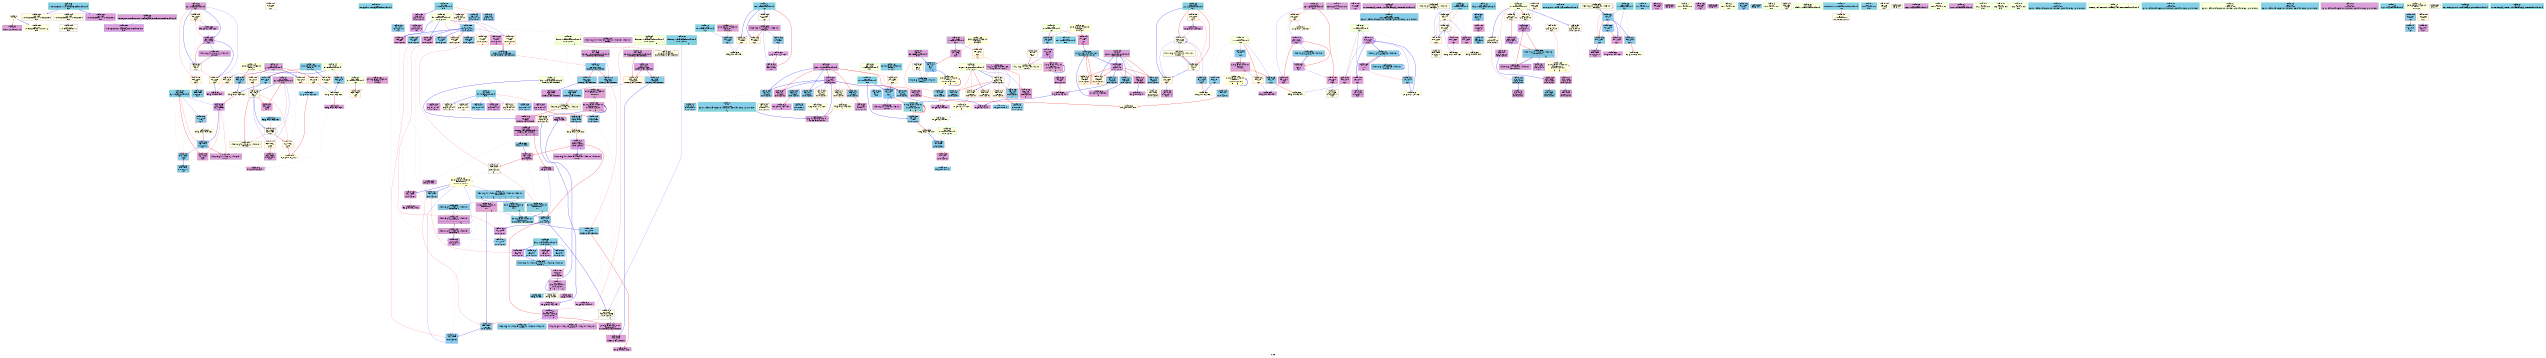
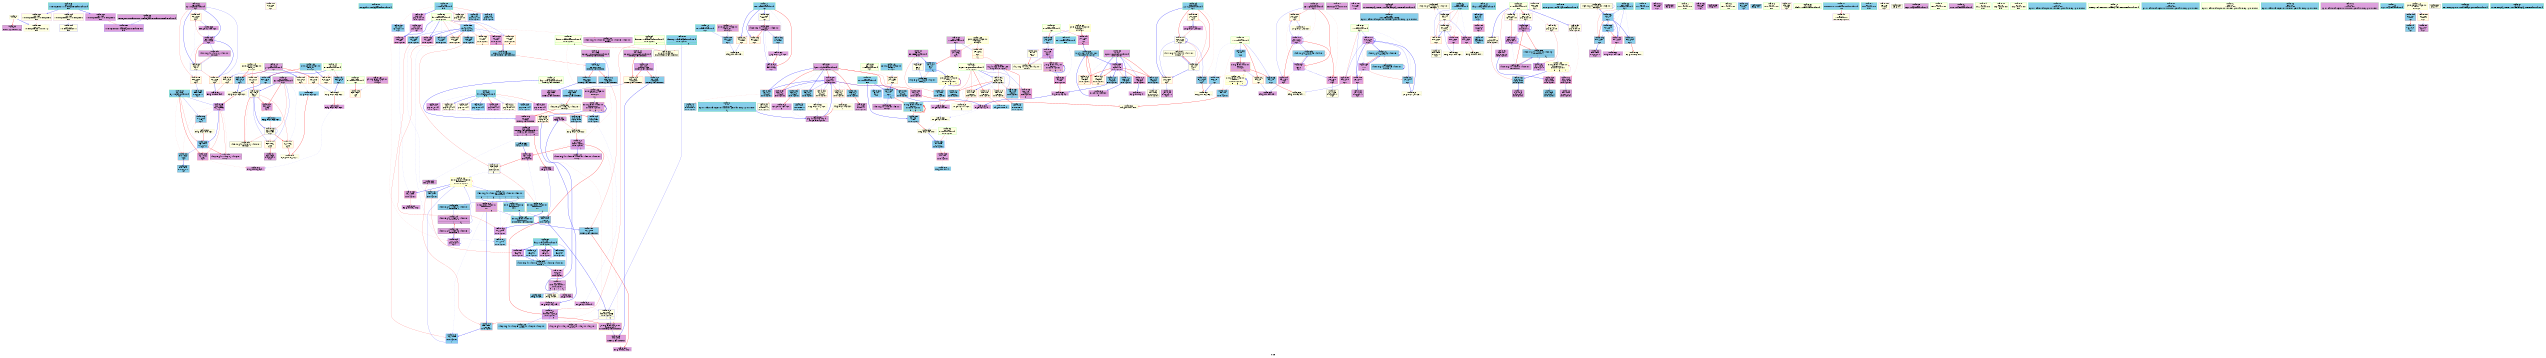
(433, 32) -> (408, 34)
none -> (1536, 75)
